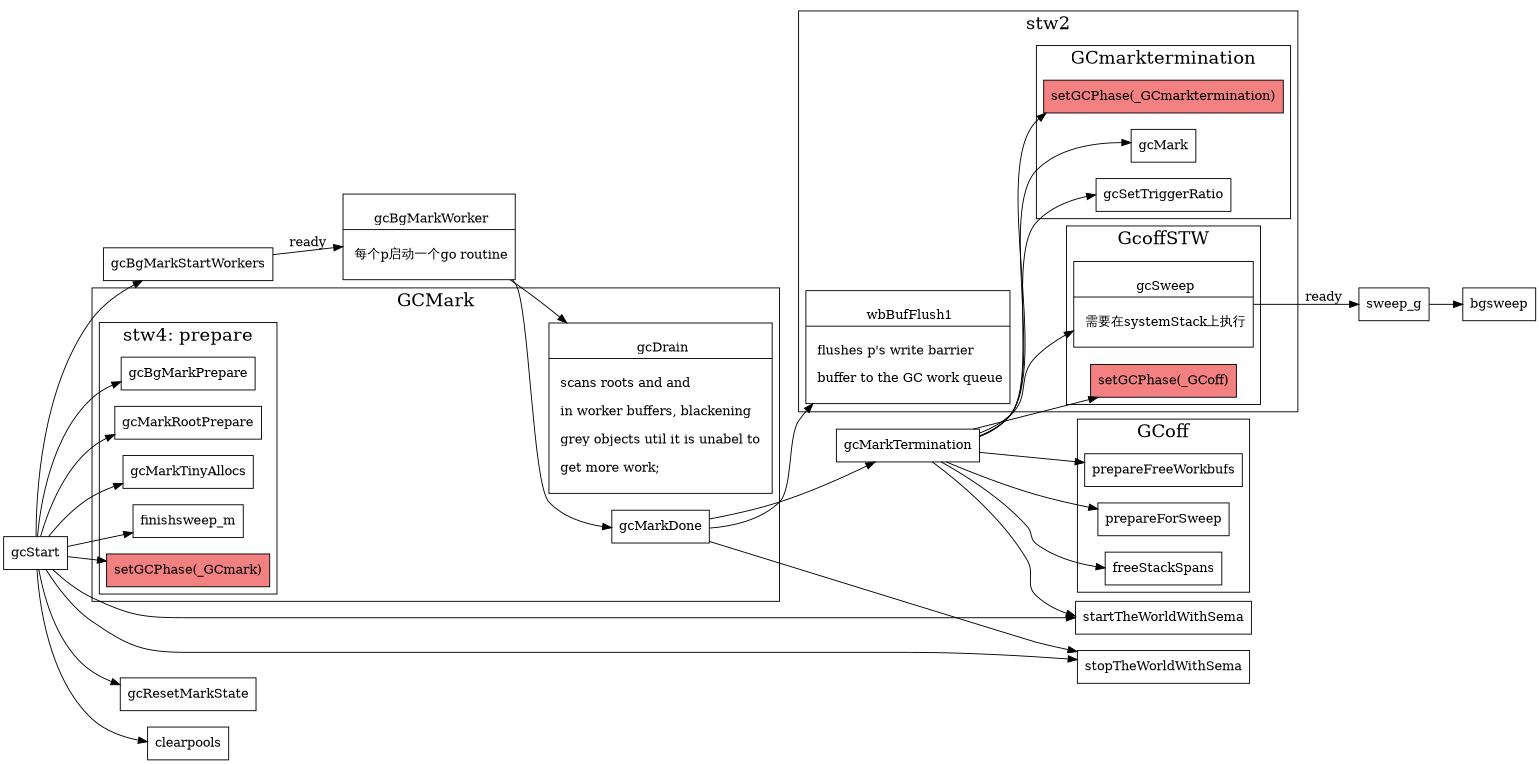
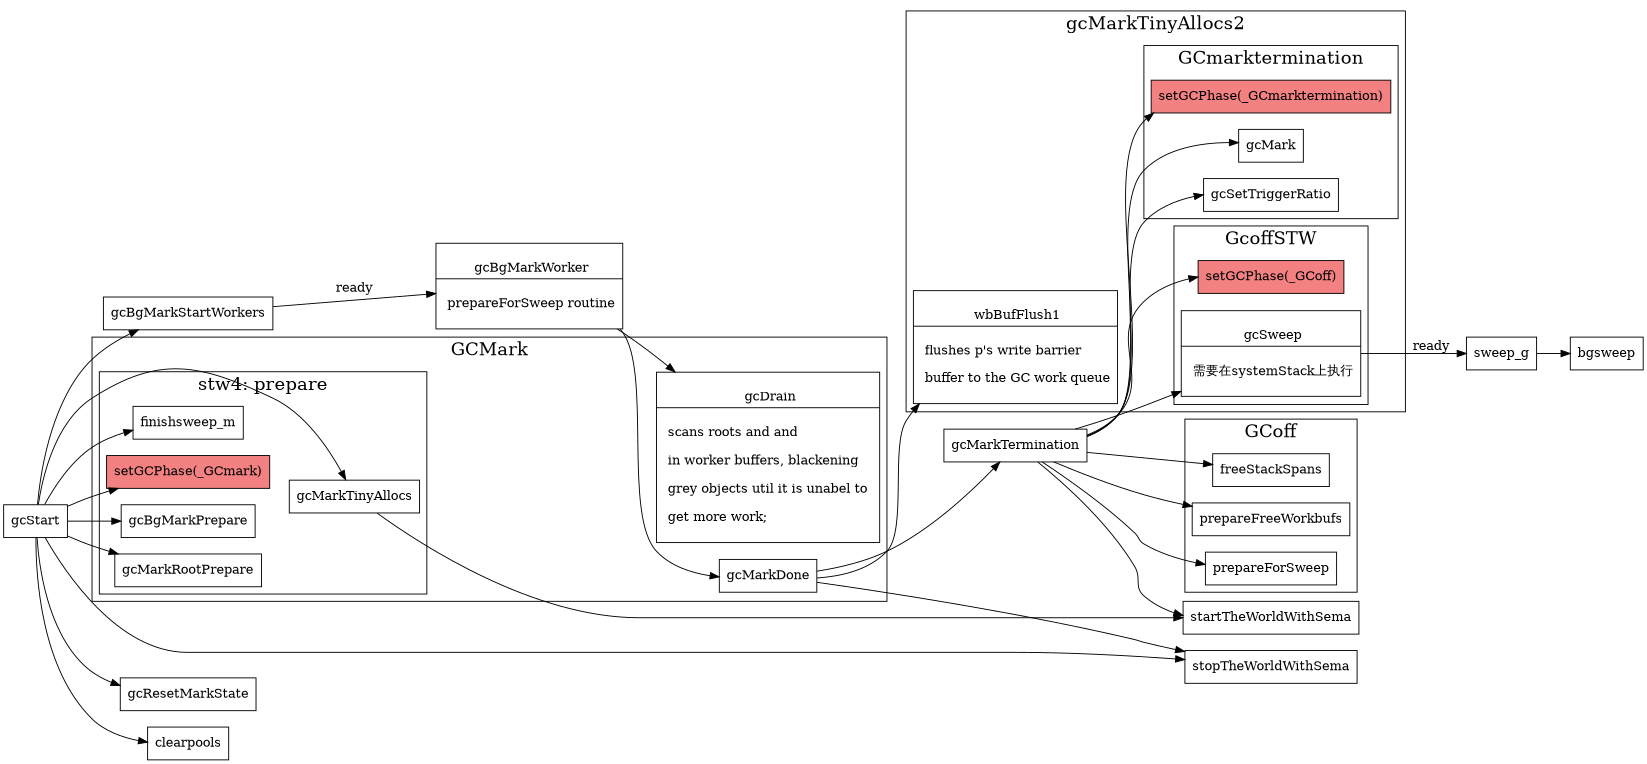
(1048, 25) -> (1156, 25)
(429, 254) -> (529, 303)
(553, 618) -> (763, 618)
